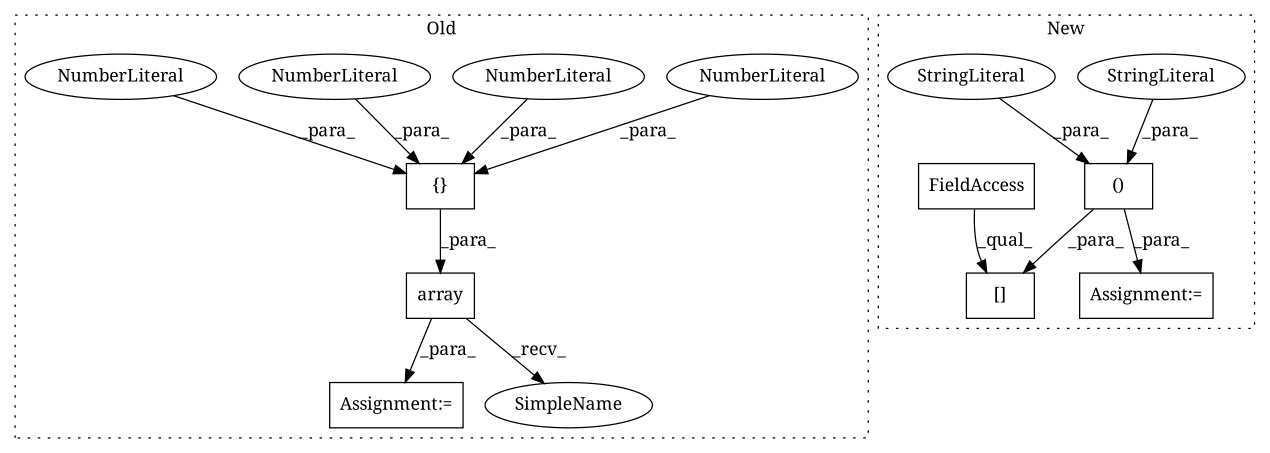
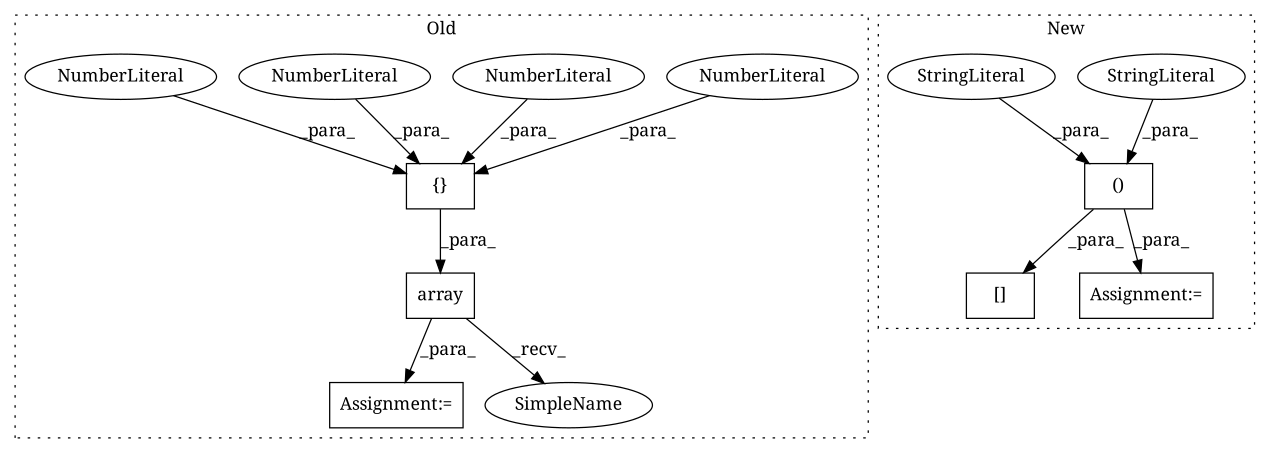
(976, 186) -> none
